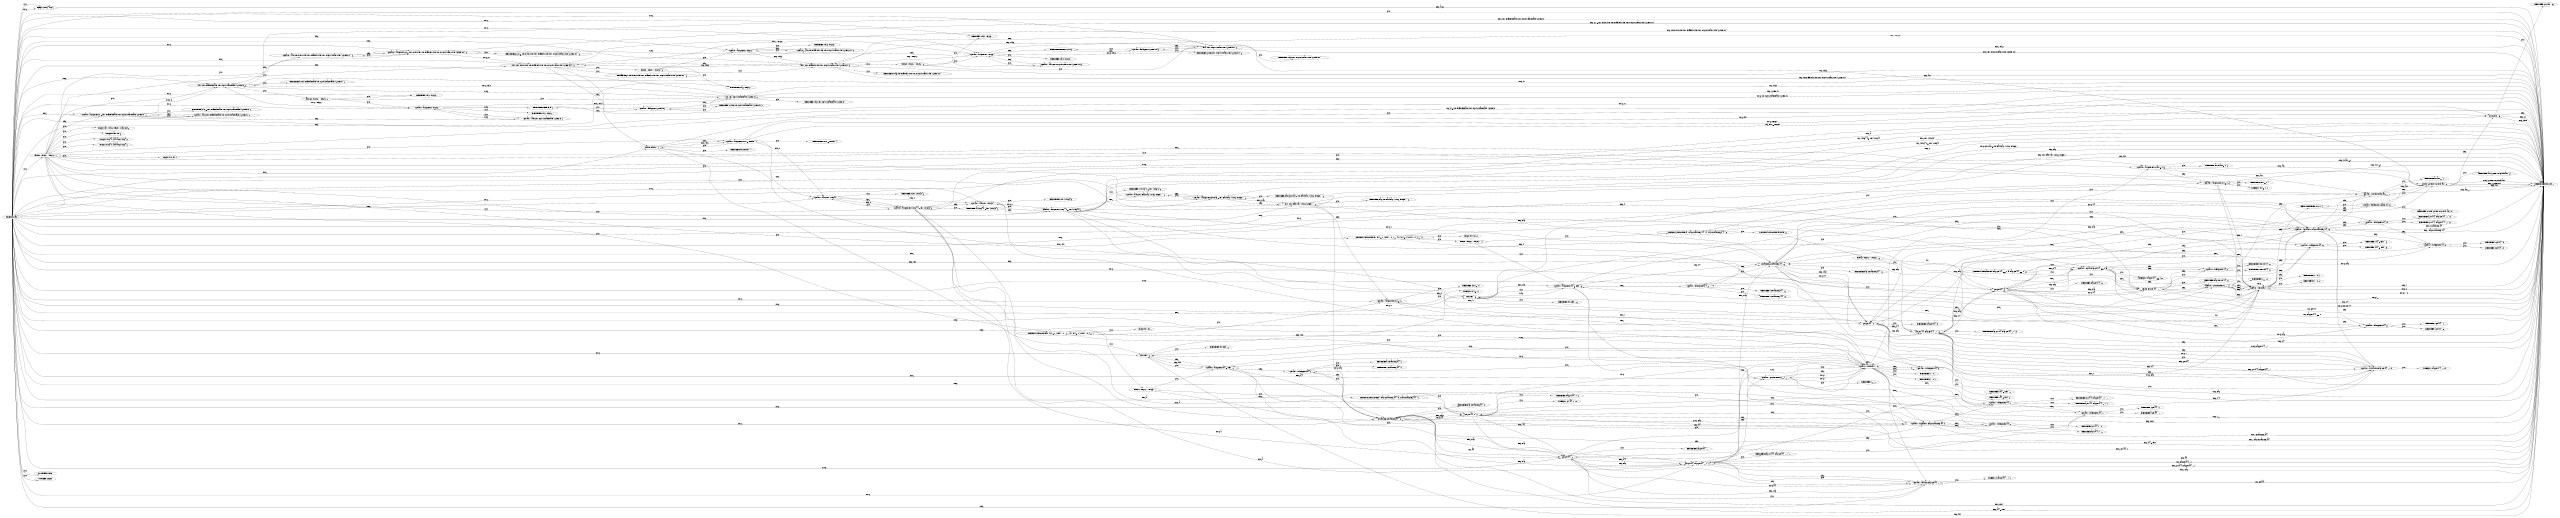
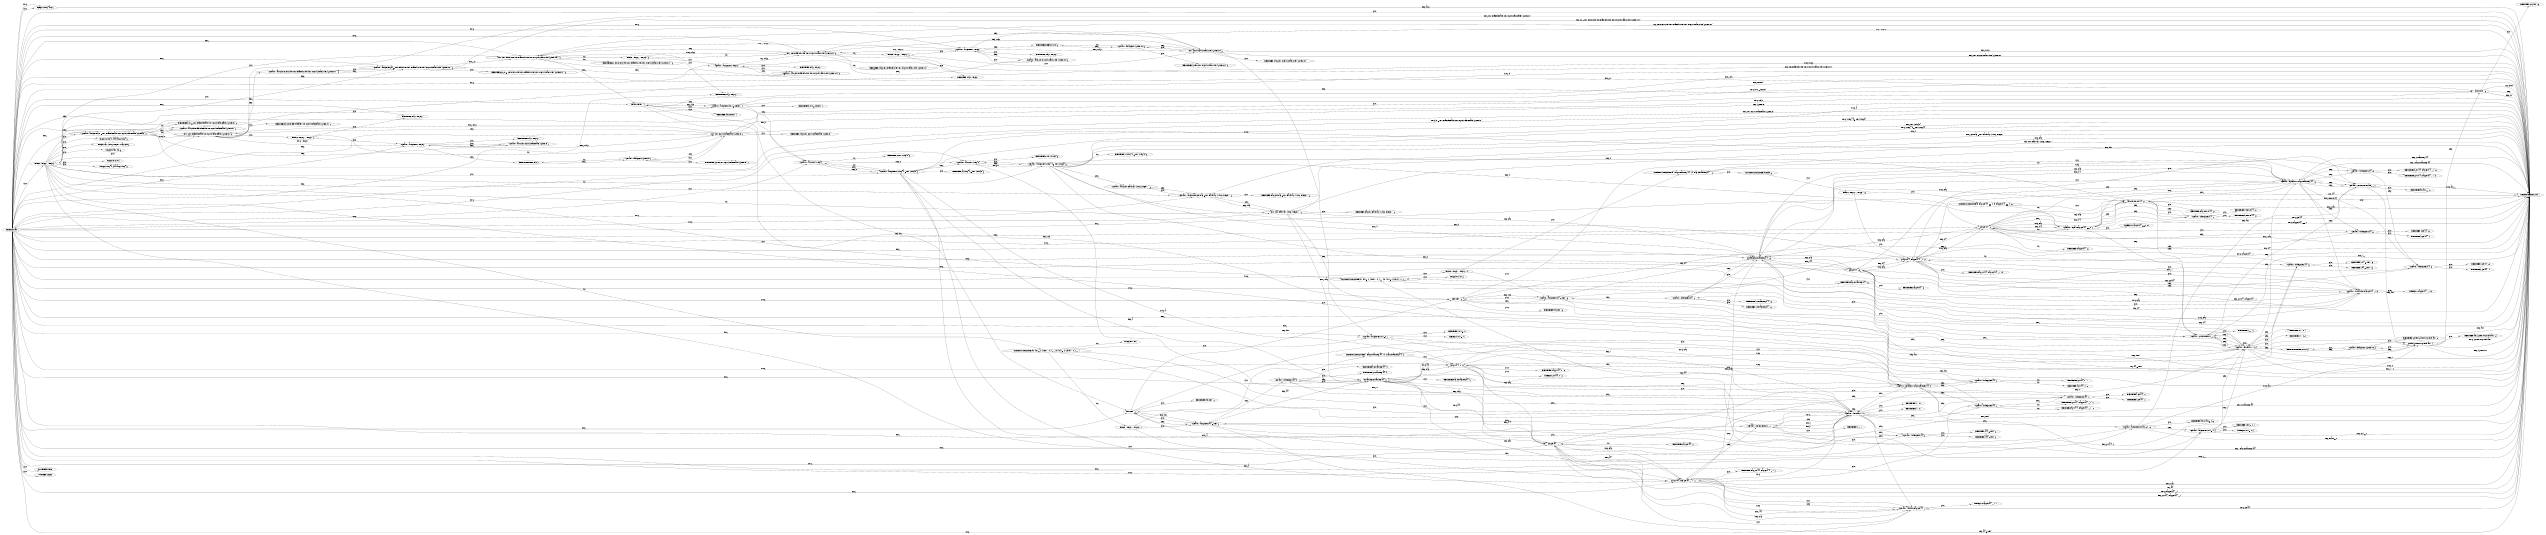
(1161, 149) -> (970, 470)
(1219, 432) -> (1205, 435)
